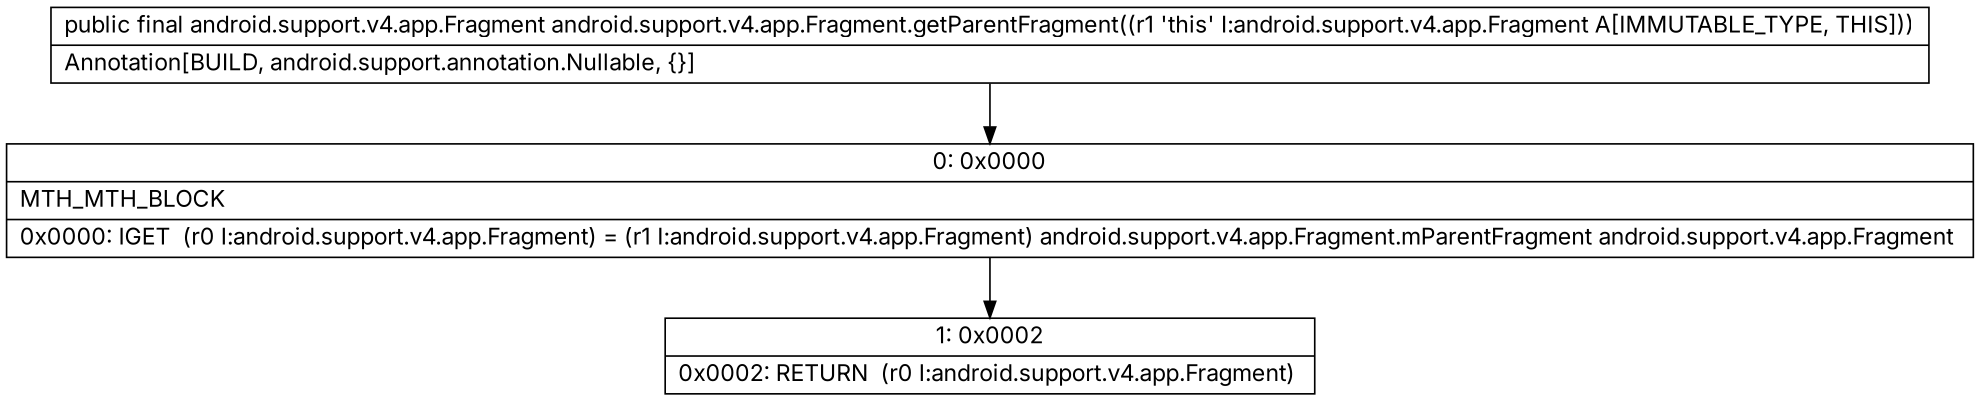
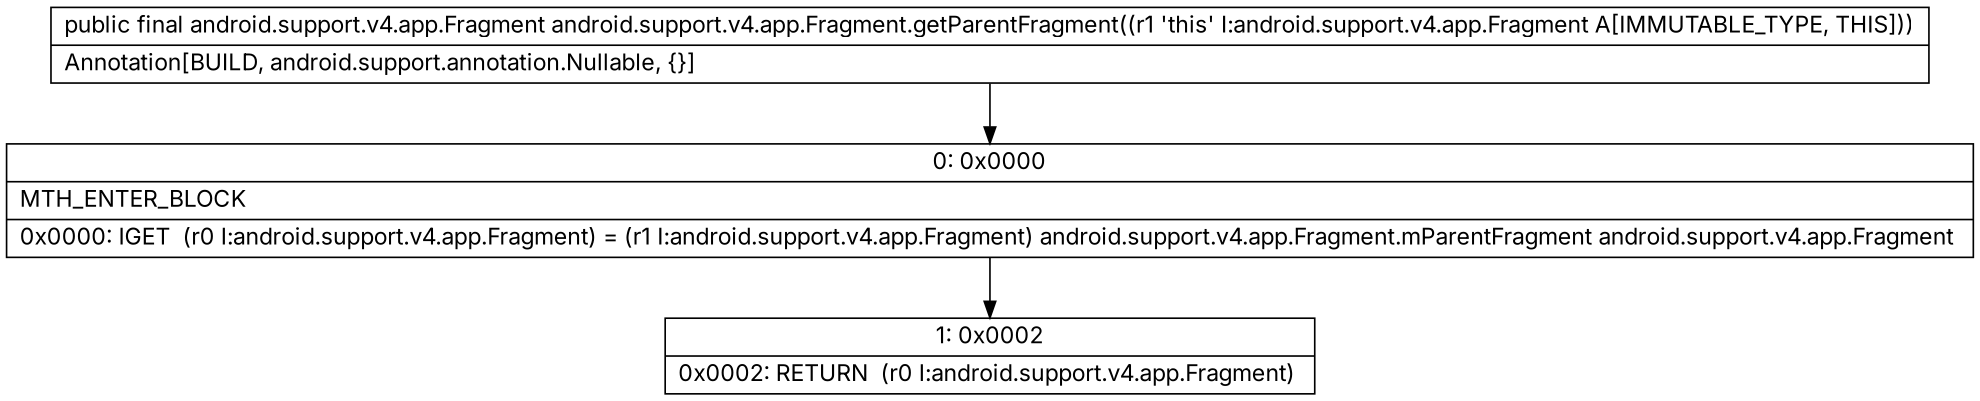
(123, 200) -> (134, 200)
